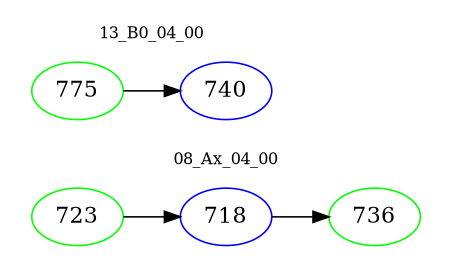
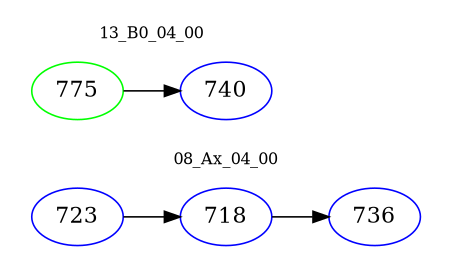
(77, 217) -> (77, 217)
(375, 217) -> (375, 217)
